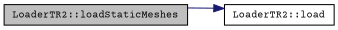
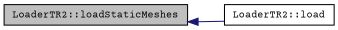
(201, 8) -> (211, 22)
